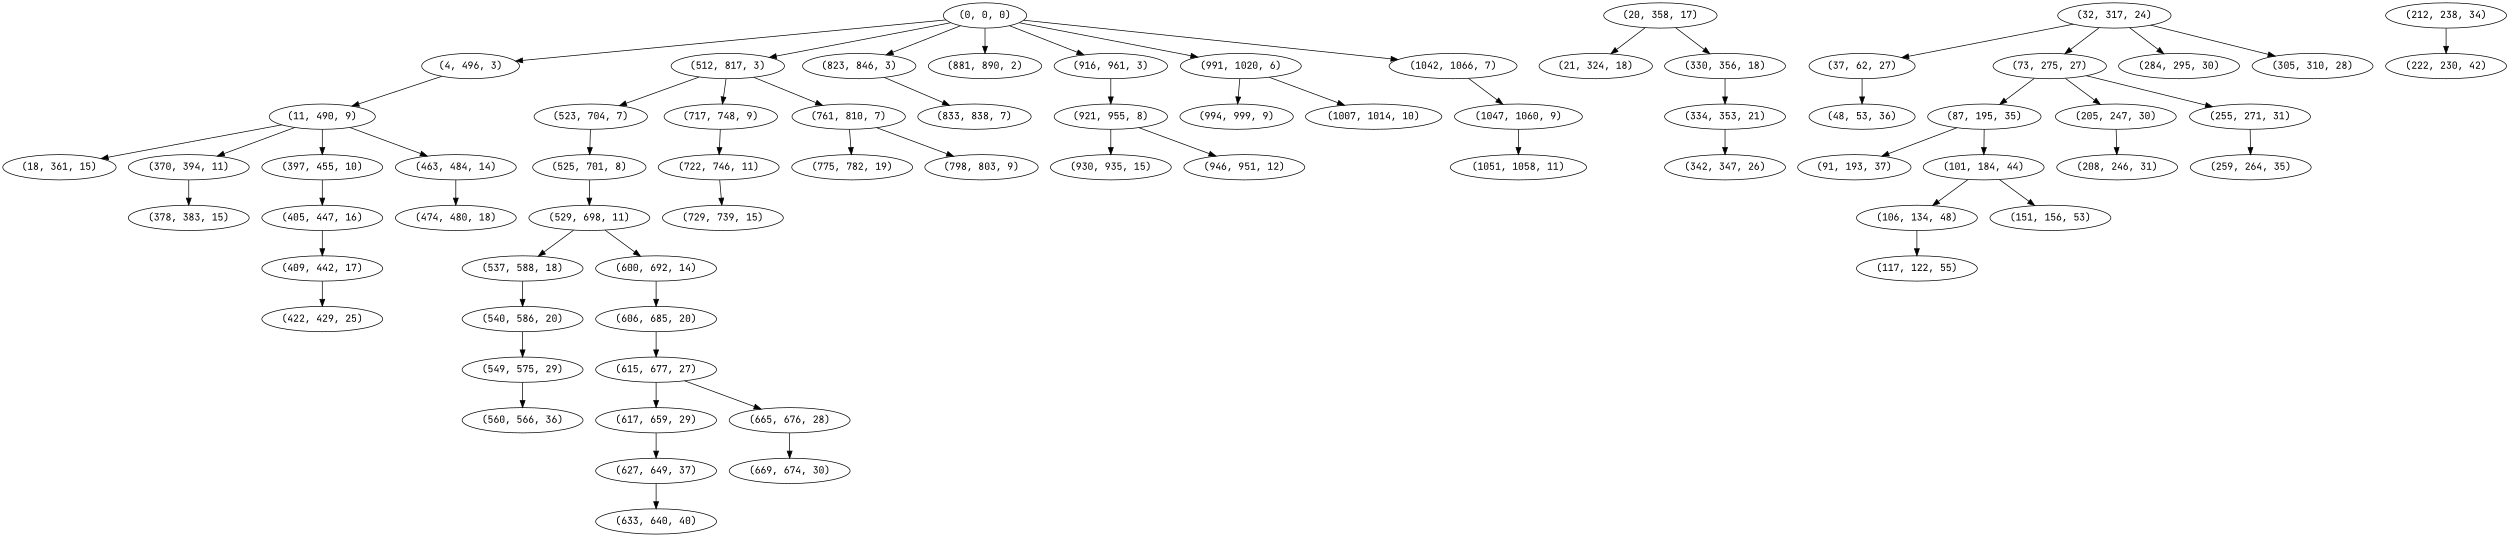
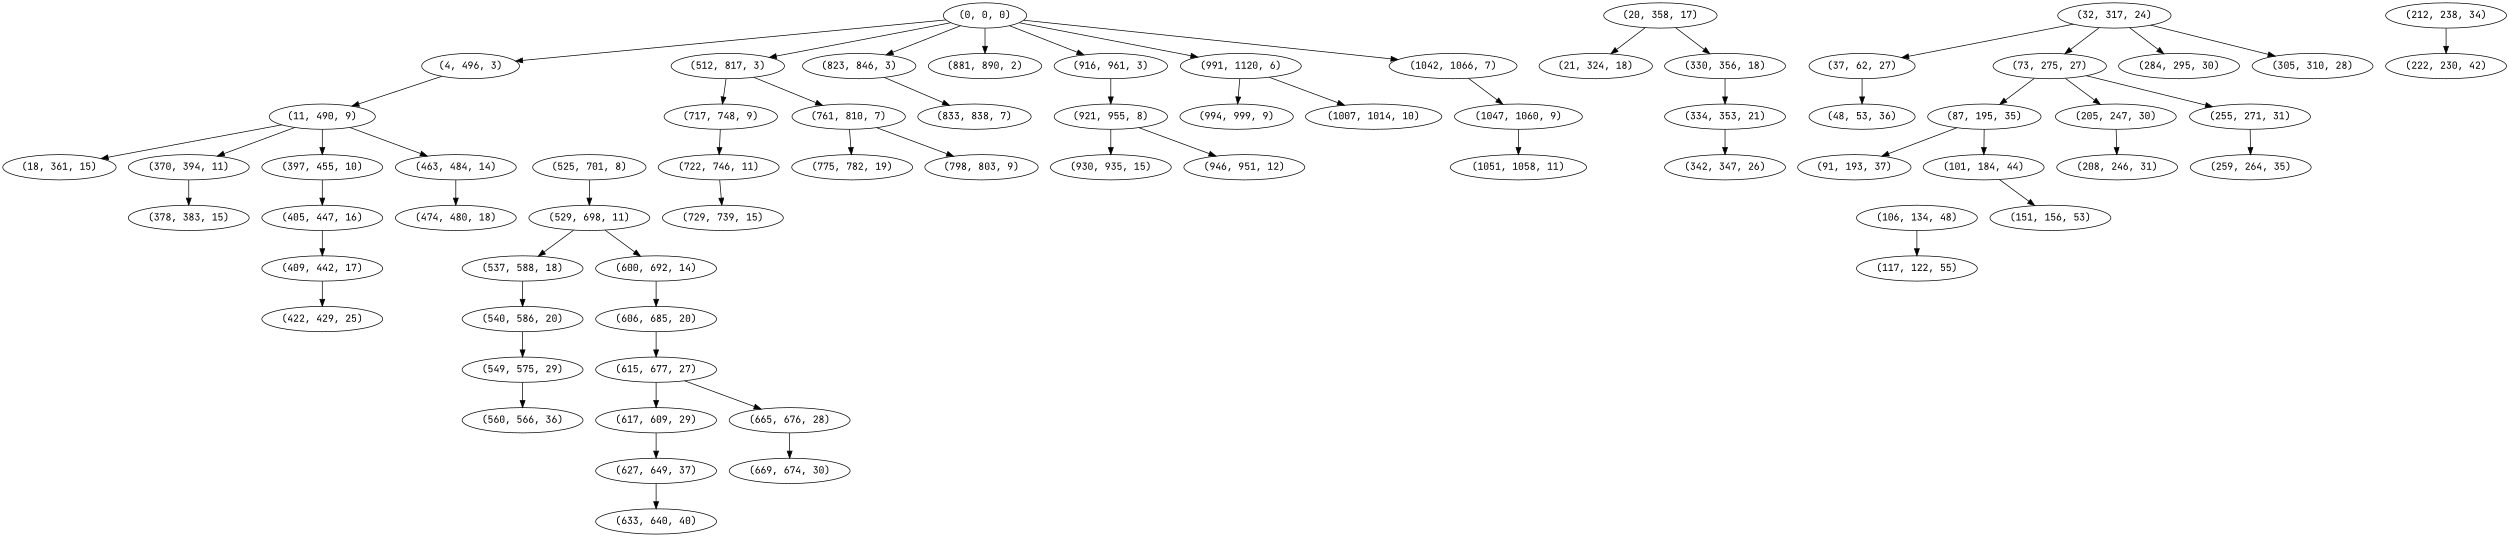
(1241, 66) -> (1241, 66)
(591, 117) -> none
(1953, 190) -> none
(656, 420) -> (656, 420)
